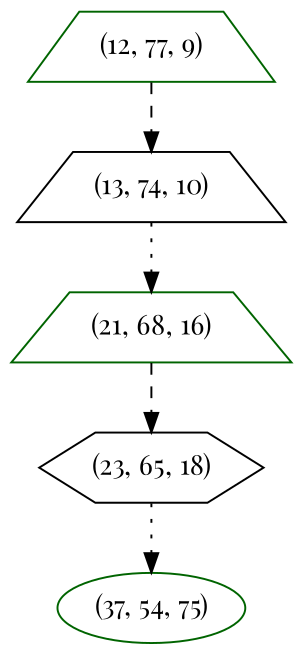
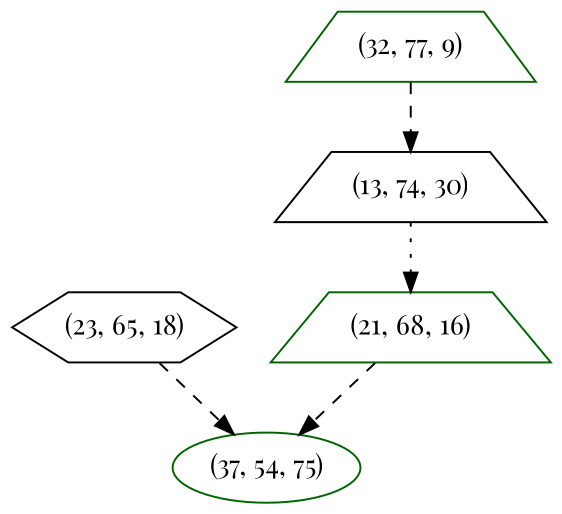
(151, 47) -> (411, 47)
(151, 187) -> (411, 187)
(151, 388) -> (344, 392)
(151, 528) -> (189, 392)
